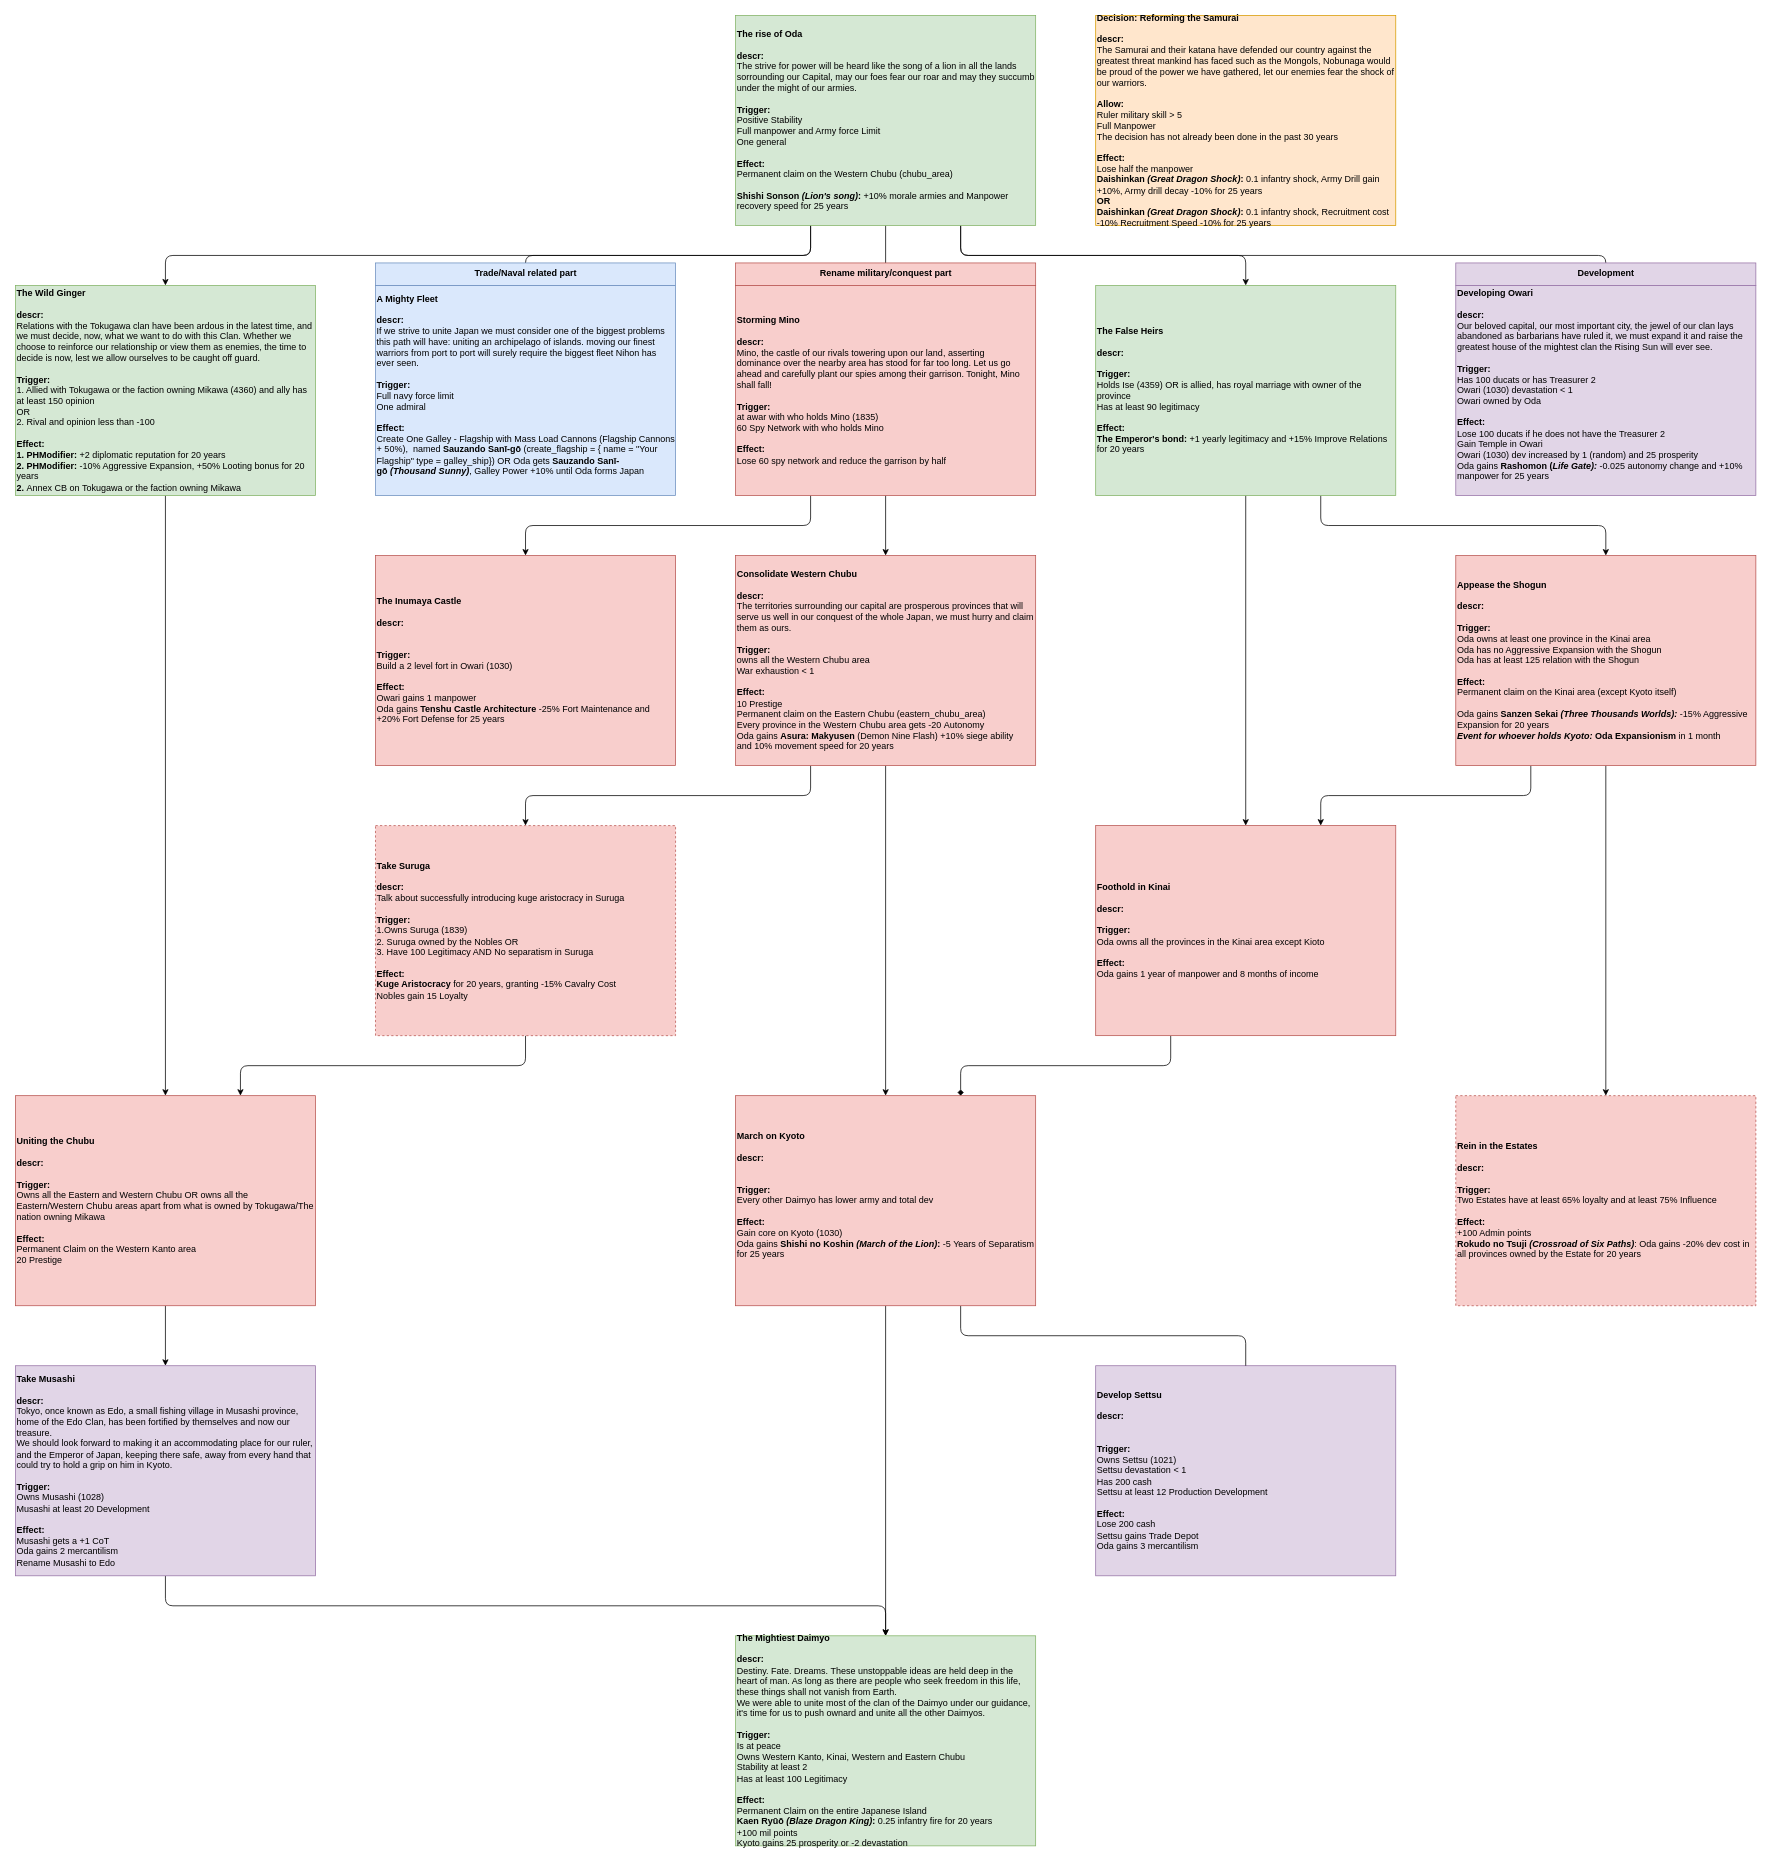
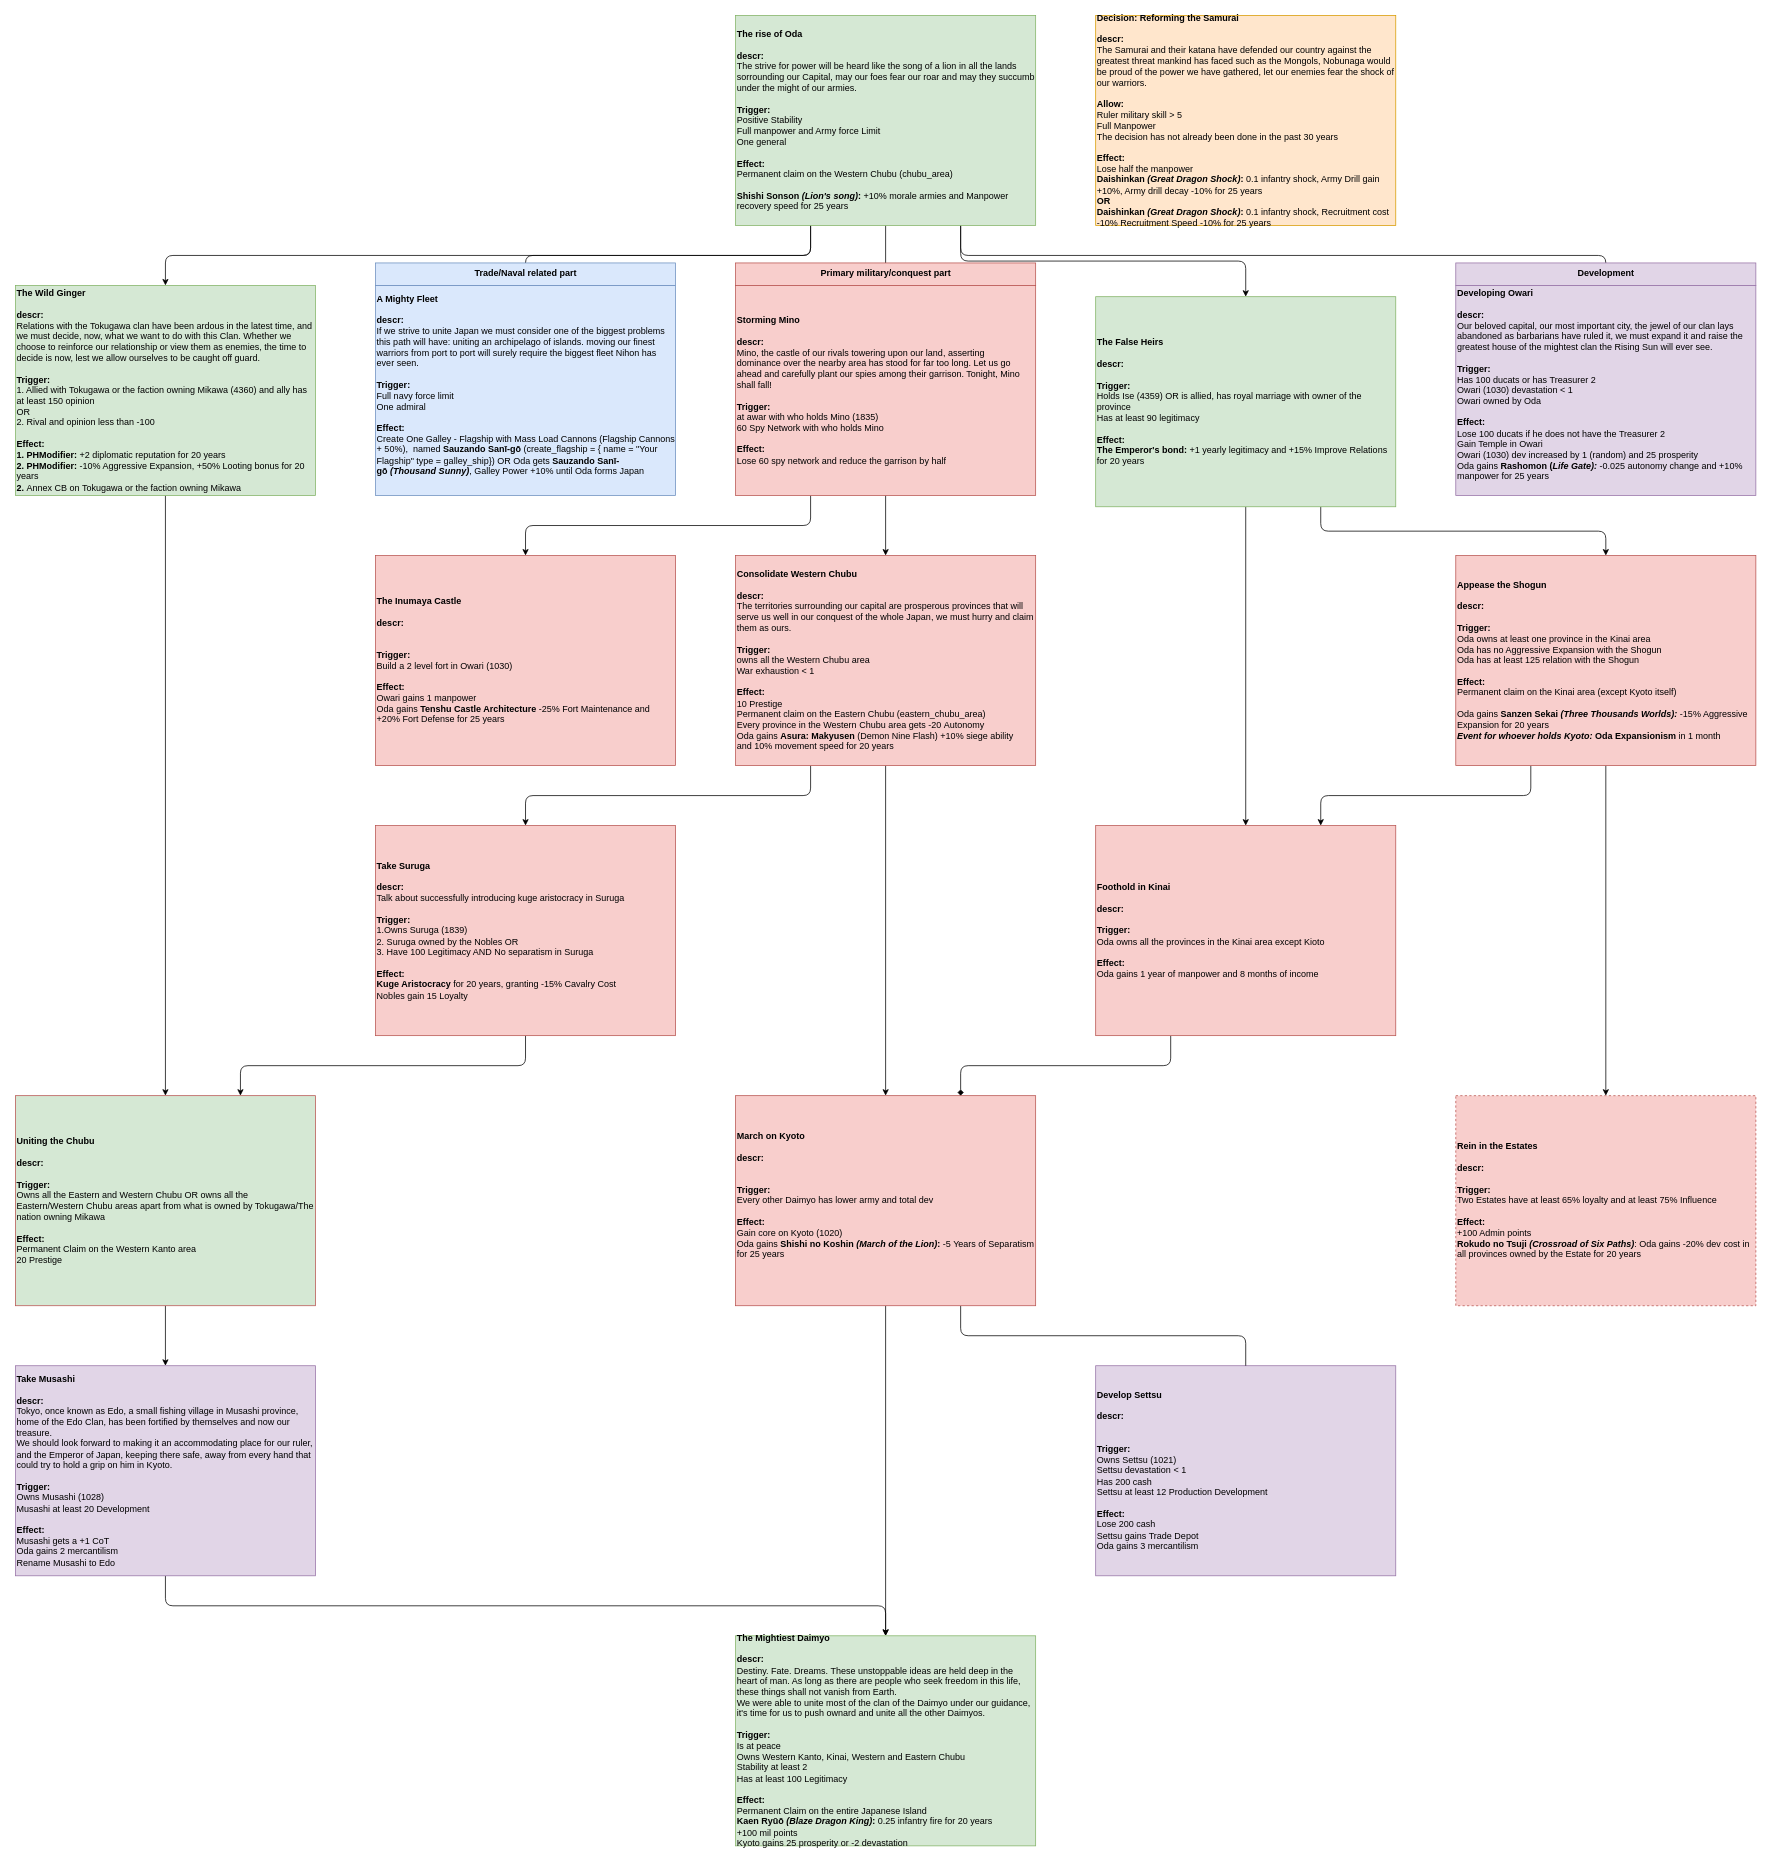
(886, 274) -> (886, 274)
(1245, 390) -> (1245, 402)
(525, 930) -> (525, 930)
(165, 1200) -> (165, 1200)
(886, 1200) -> (886, 1200)
